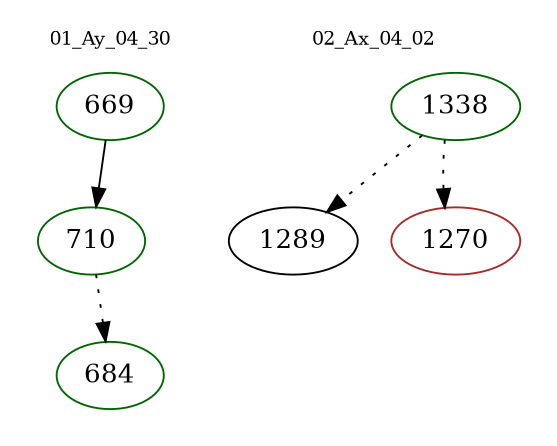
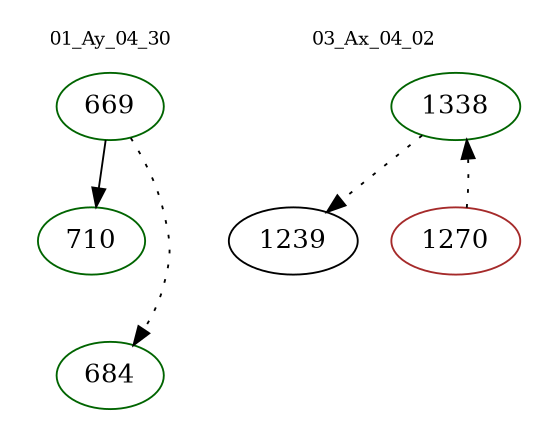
(374, 40) -> (374, 40)
(443, 164) -> (468, 183)
(293, 241) -> (293, 241)
(99, 298) -> (168, 232)
